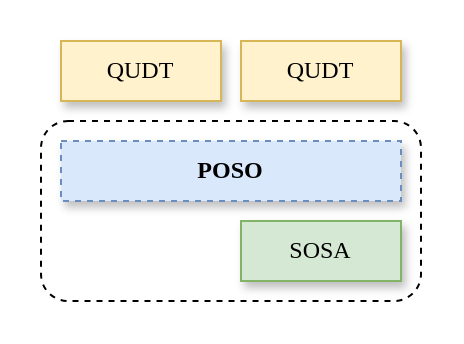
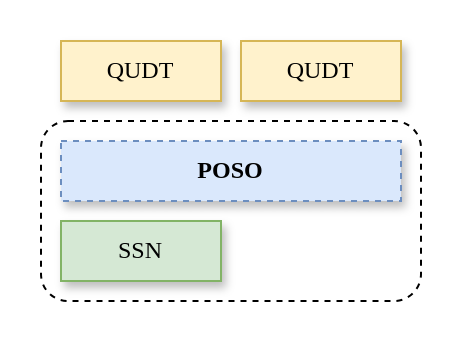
none -> (141, 251)
(321, 251) -> none
